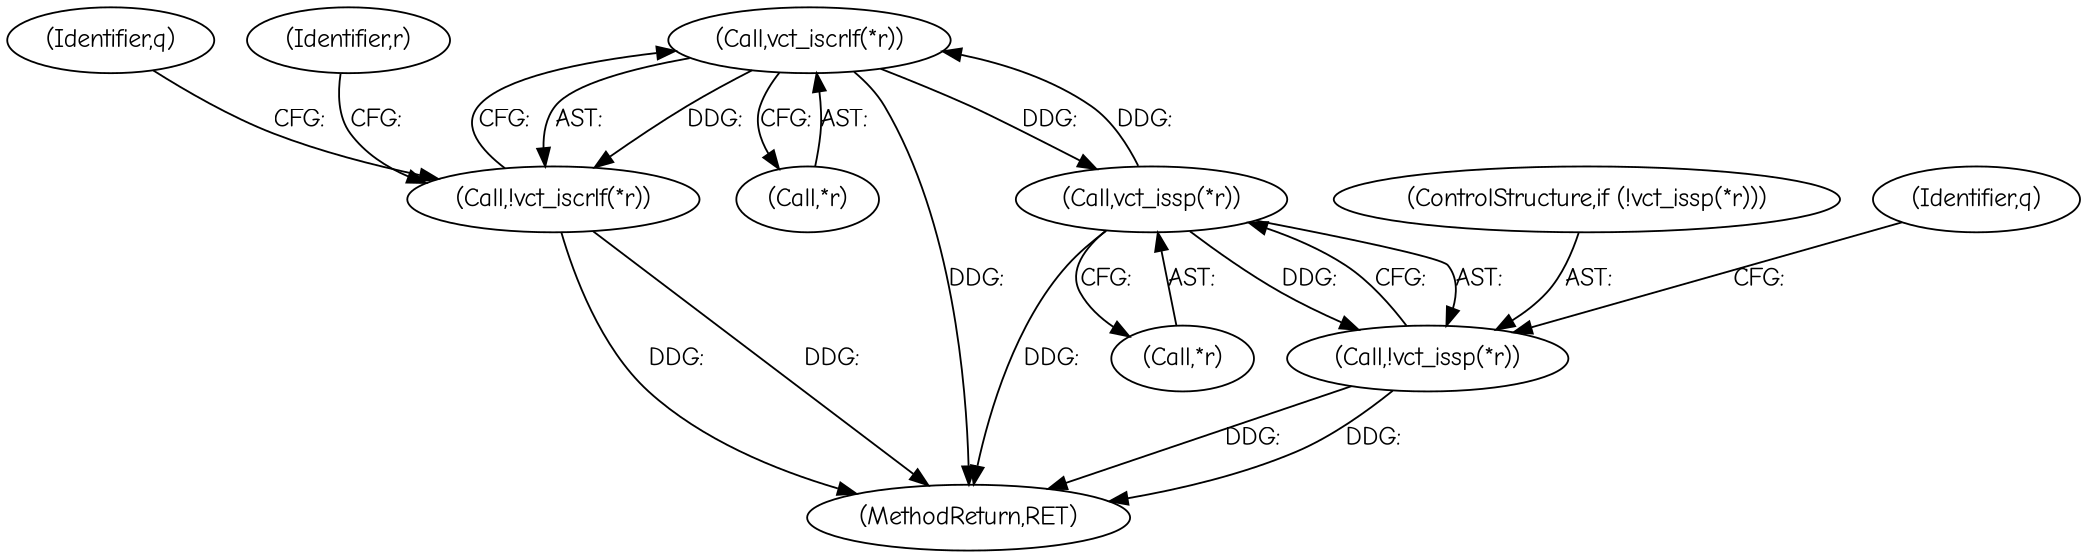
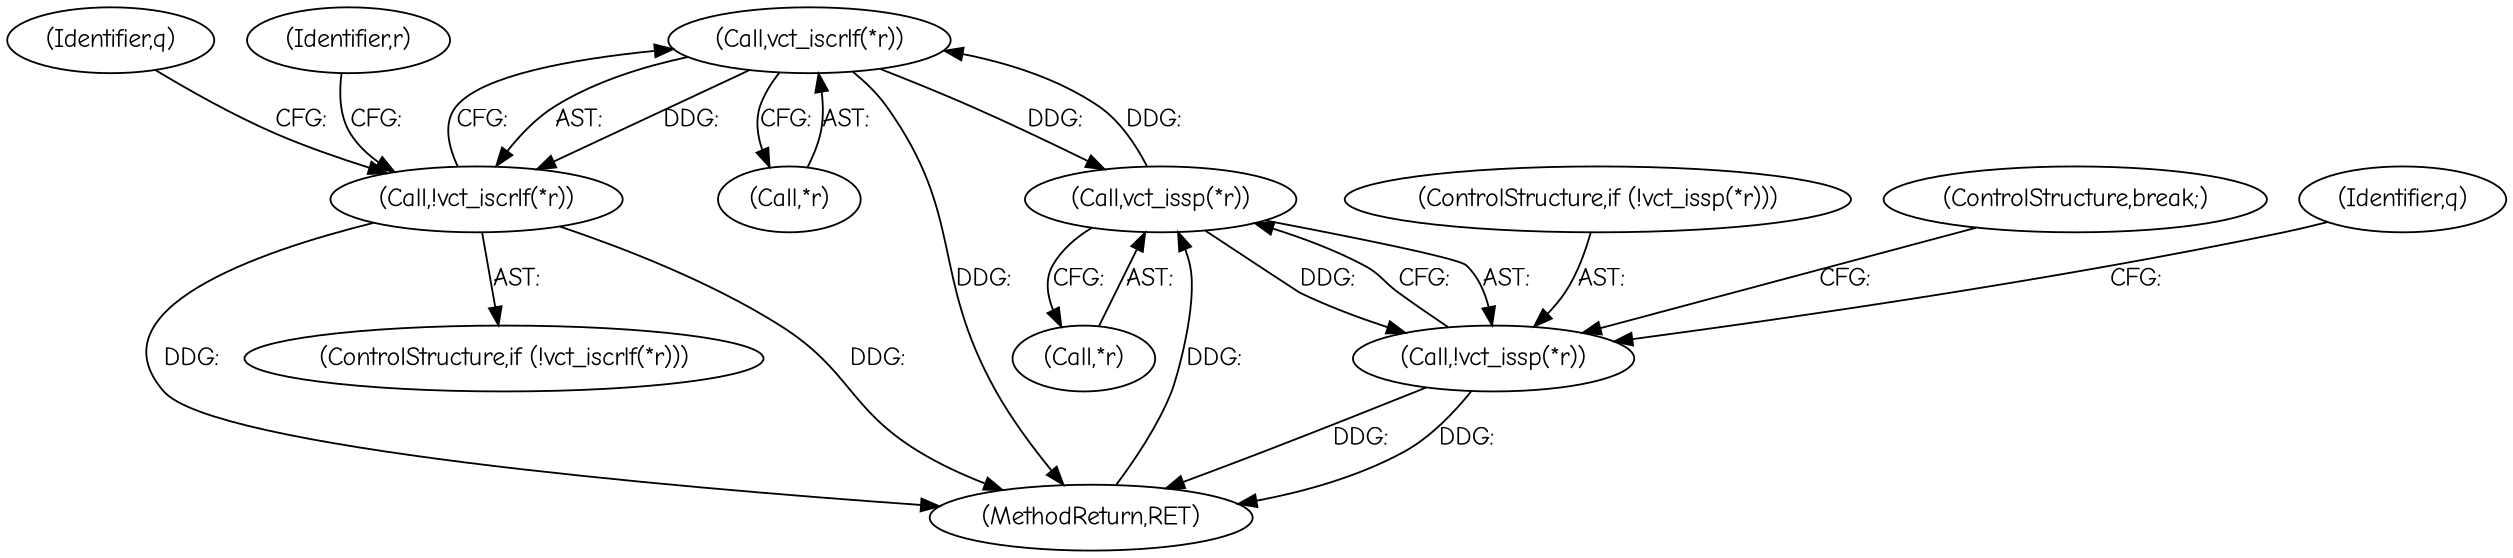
none -> (2075, 199)
(1021, 336) -> (1177, 374)
none -> (504, 359)
